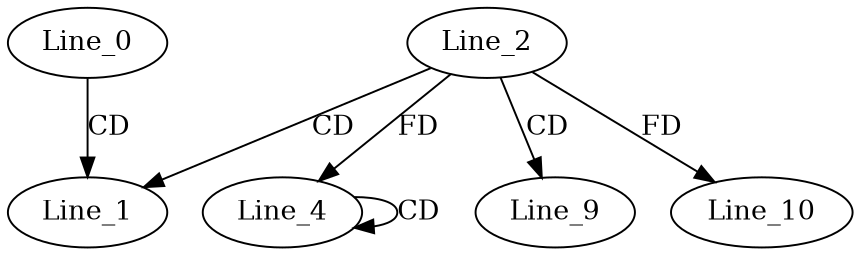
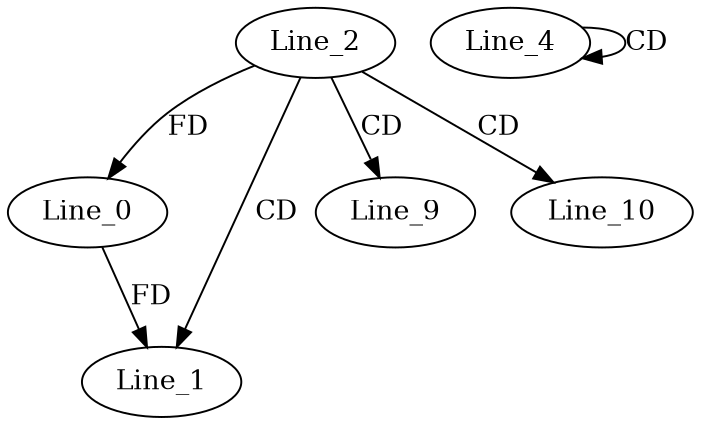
(392, 122) -> (180, 104)
(109, 128) -> (152, 297)
(662, 128) -> (499, 128)
